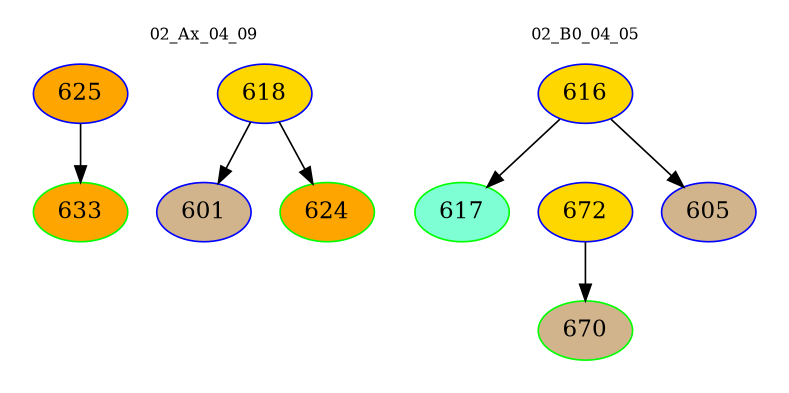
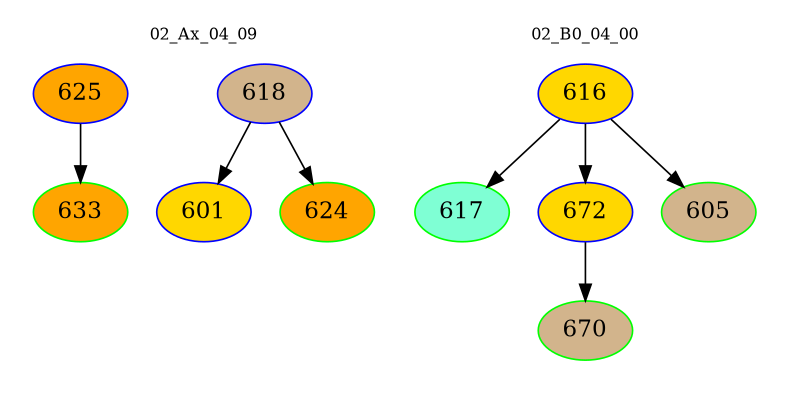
(585, 35) -> (585, 35)
(265, 94) -> (265, 94)
none -> (585, 145)
(204, 212) -> (204, 212)
(709, 212) -> (709, 212)
